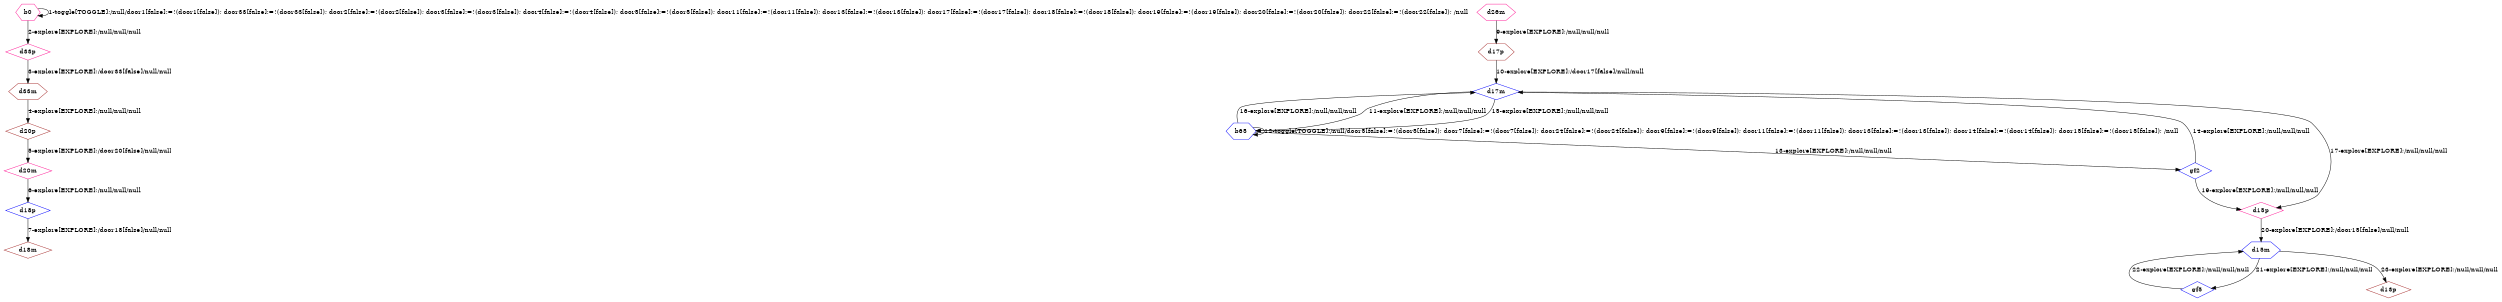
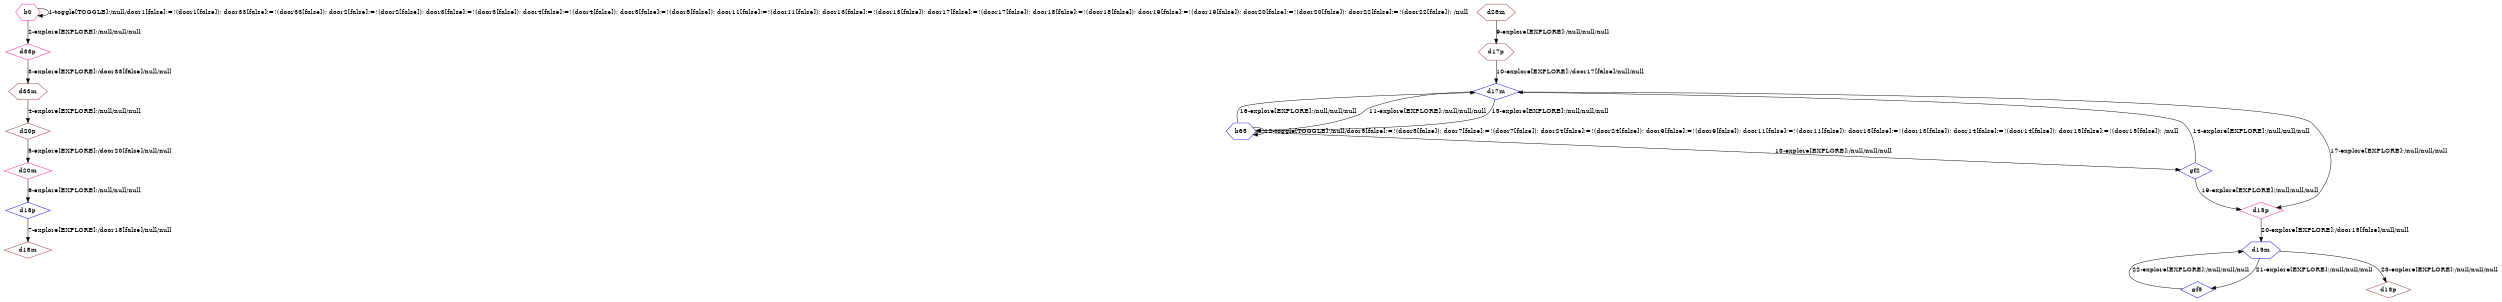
(1496, 12) -> (1496, 12)
